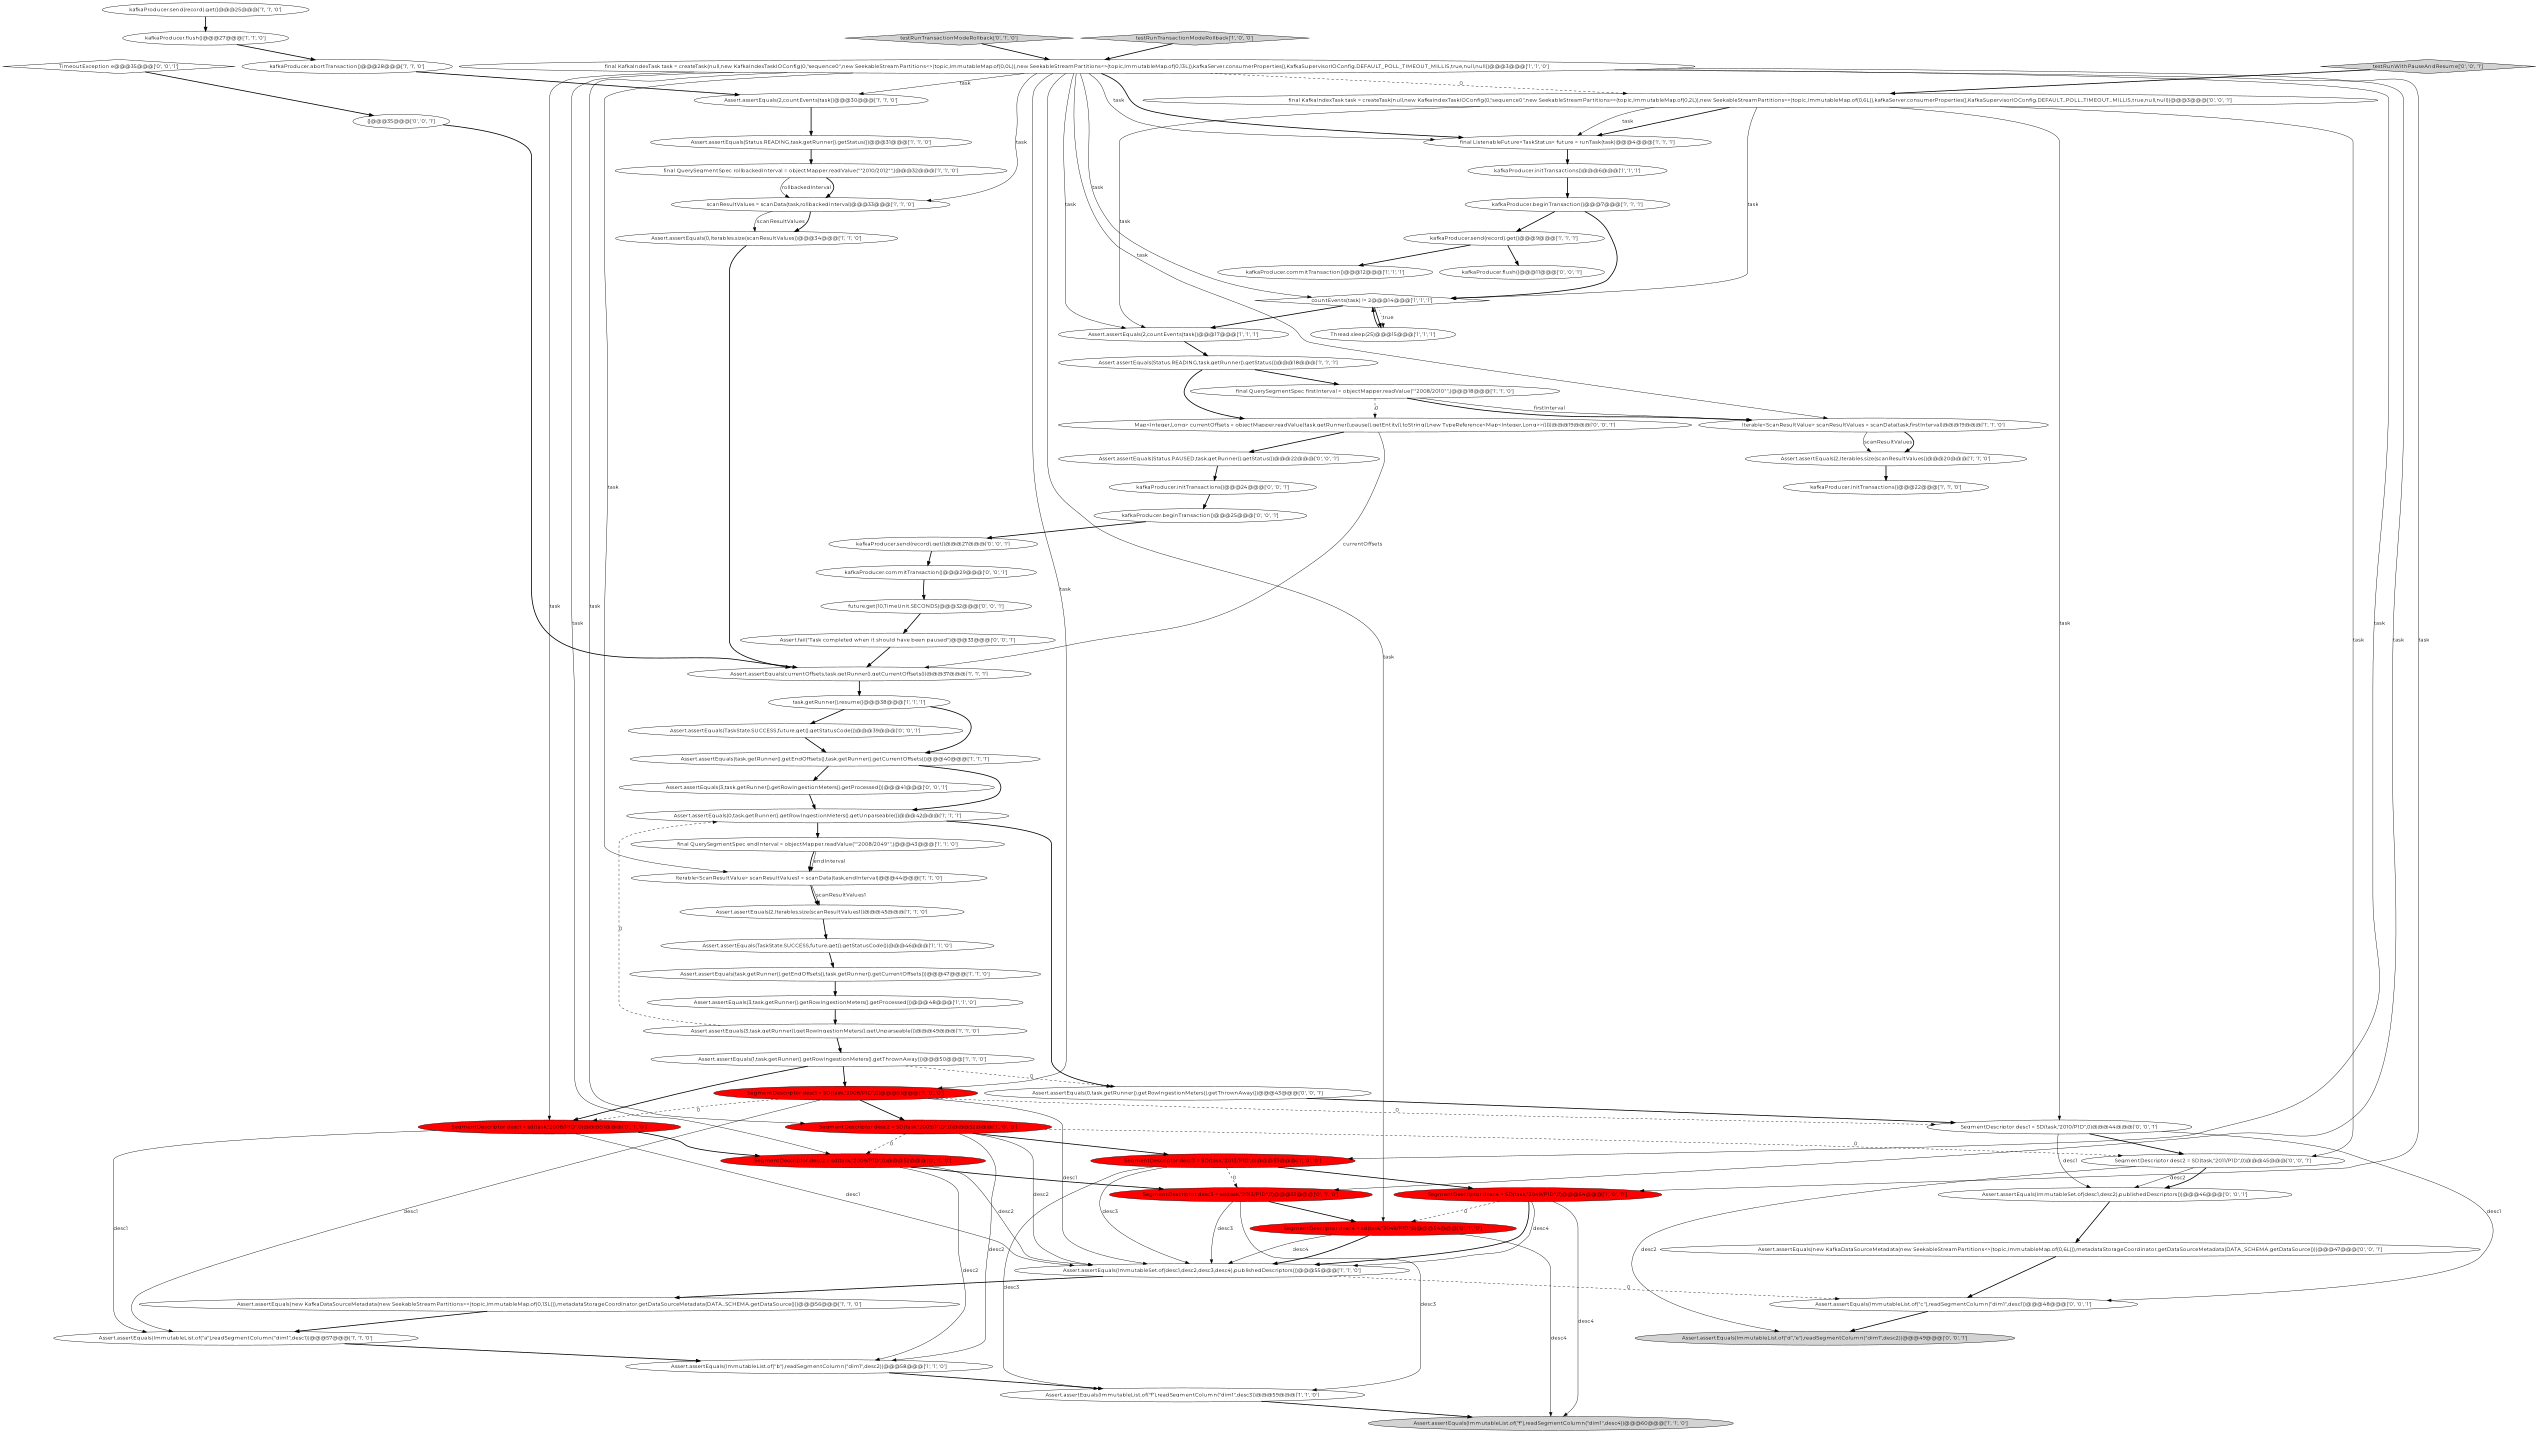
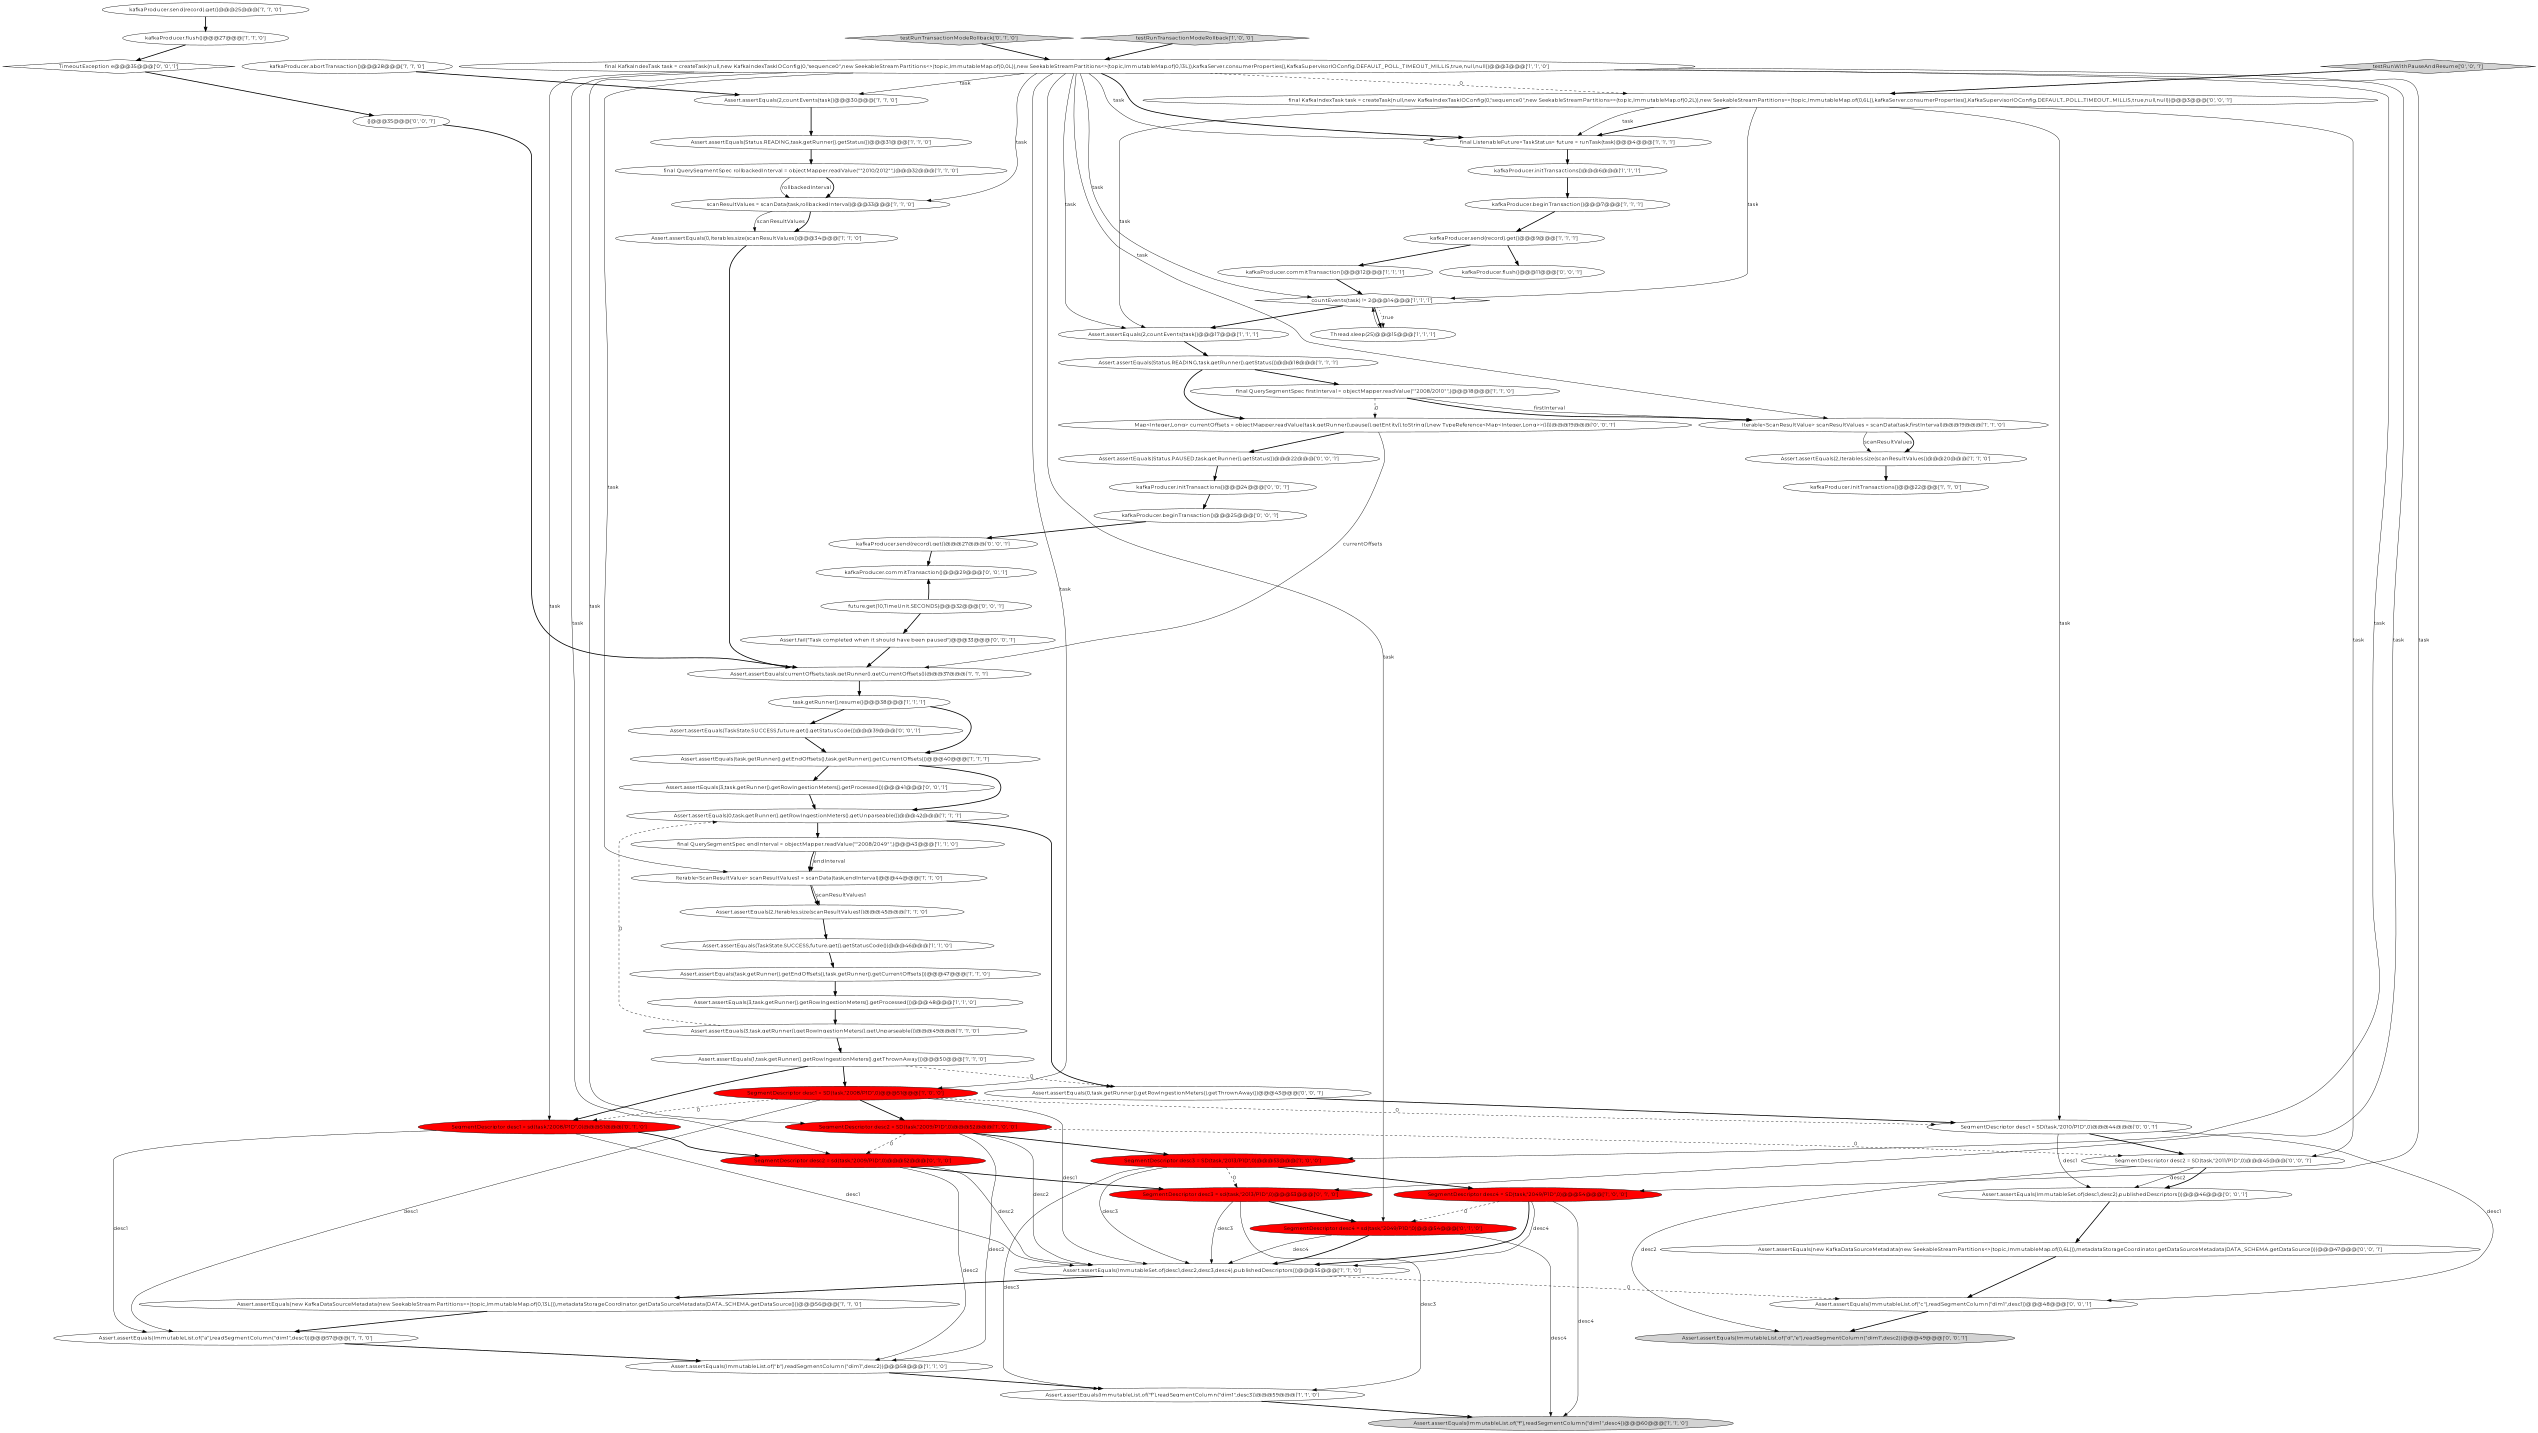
(274, 52) -> (163, 52)
(1574, 289) -> (1347, 286)
(1375, 320) -> (1375, 320)
(924, 587) -> (929, 591)
